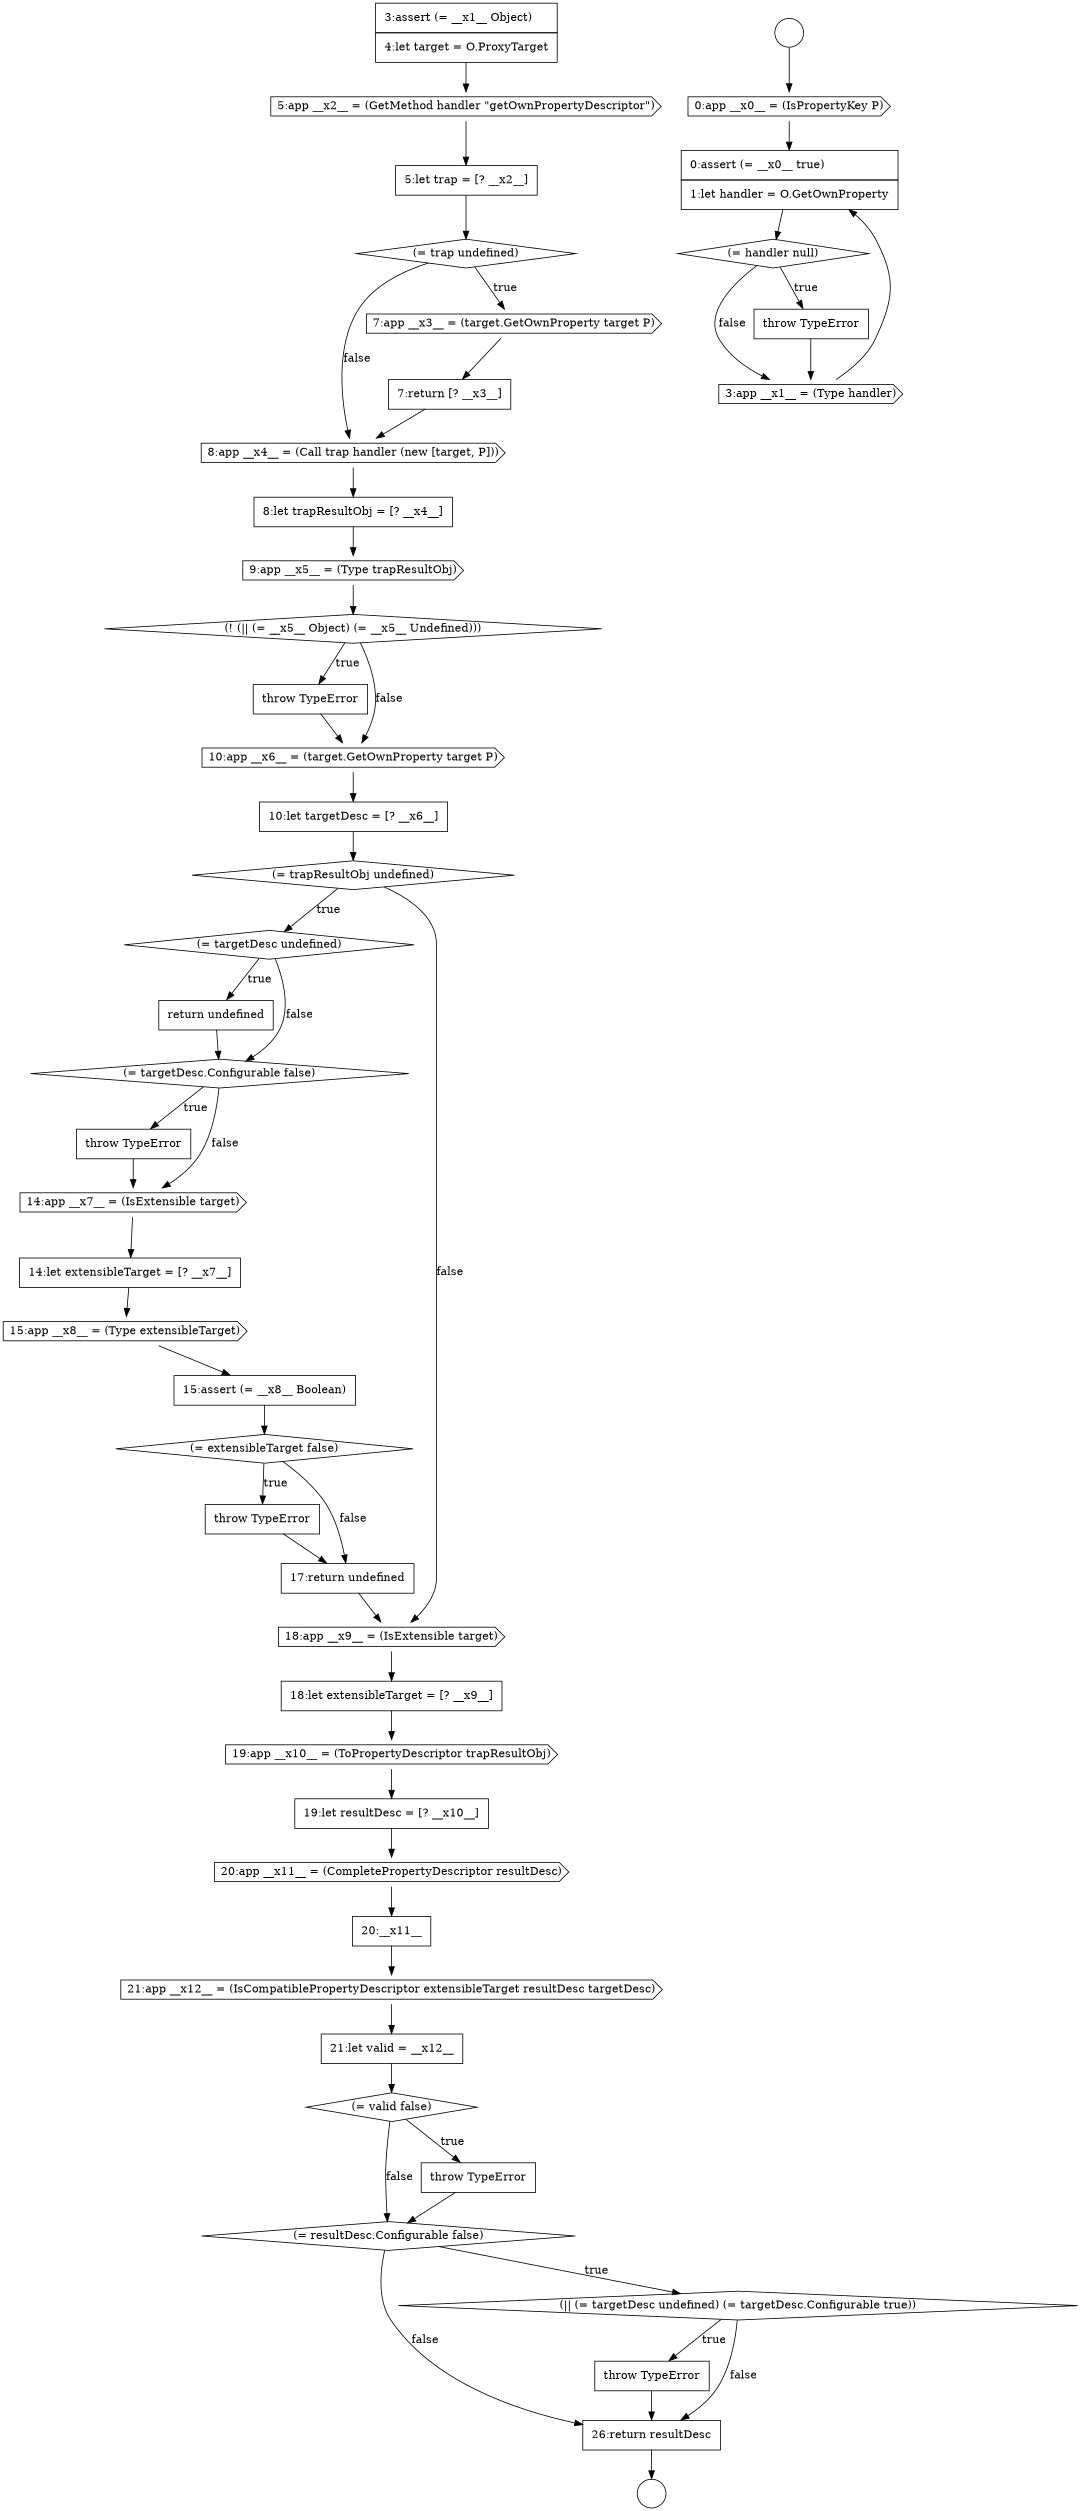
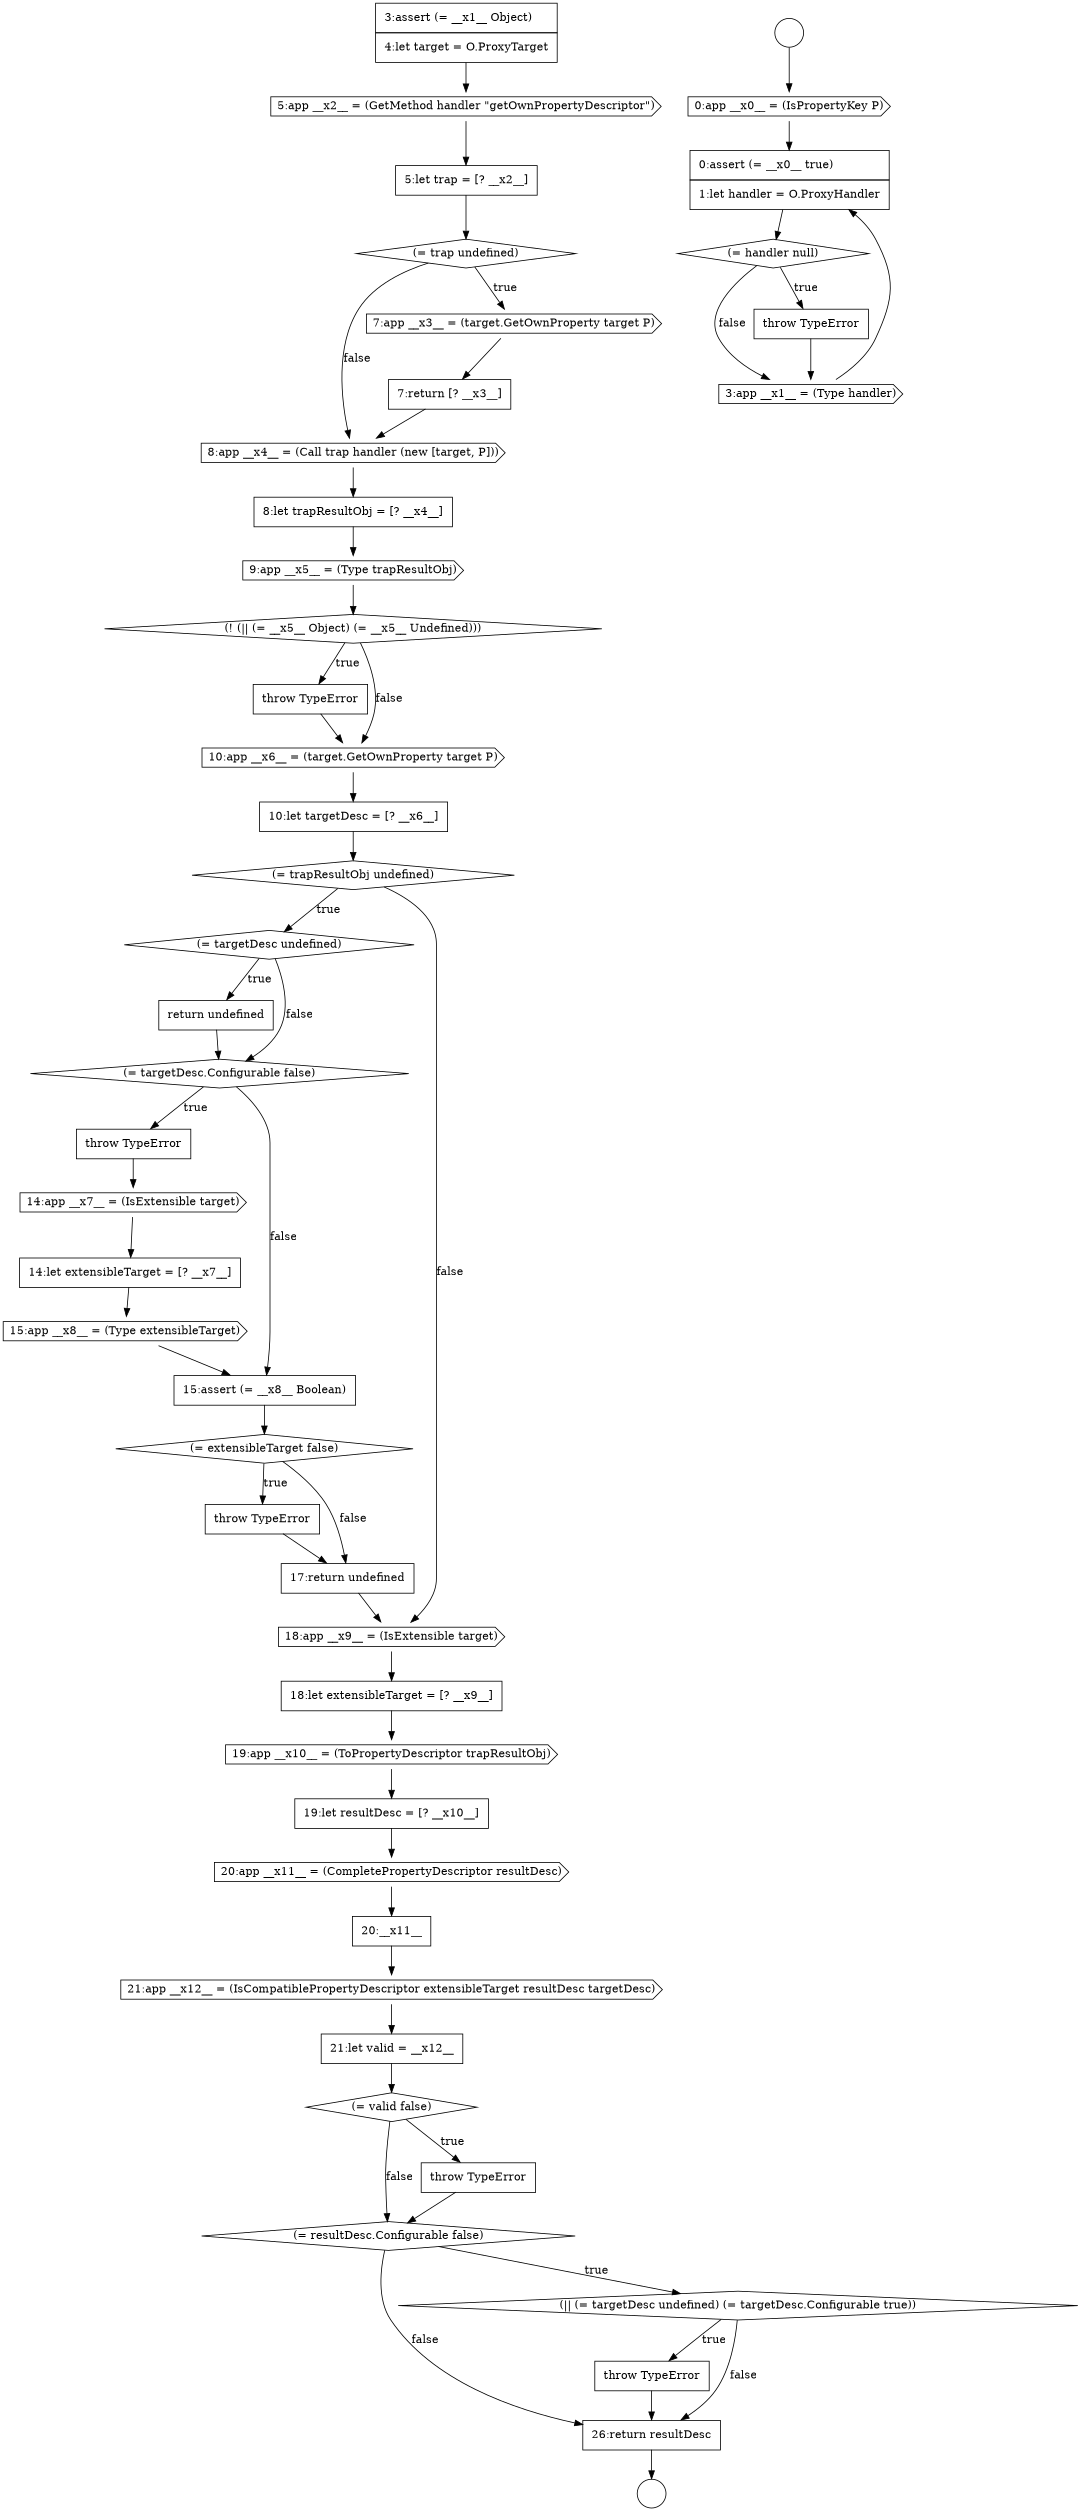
(790, 194) -> (790, 194)
(206, 1142) -> (270, 1221)
